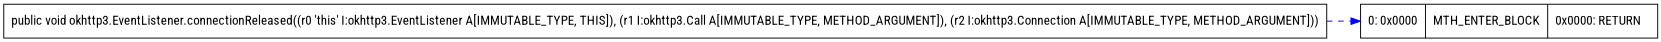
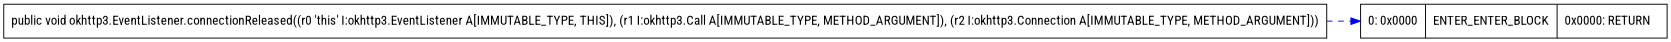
(1487, 21) -> (1491, 21)
